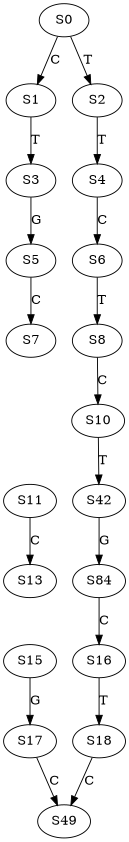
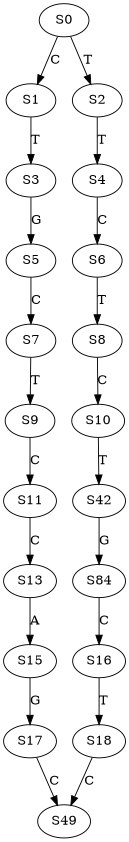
none -> (30, 421)
none -> (30, 616)
